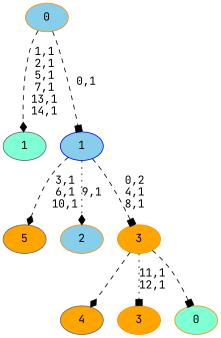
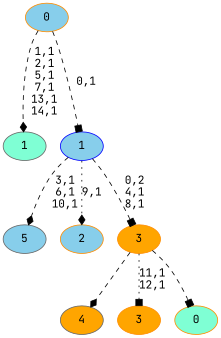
(25, 239) -> (25, 239)
